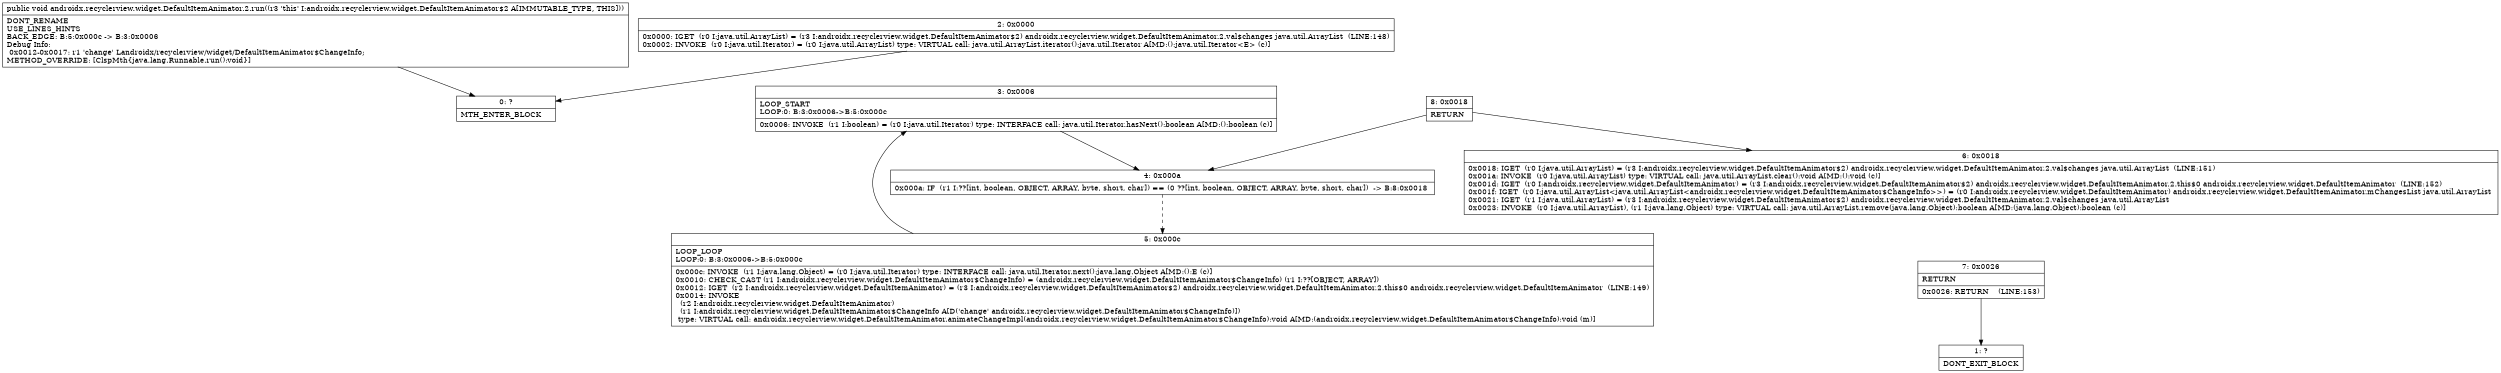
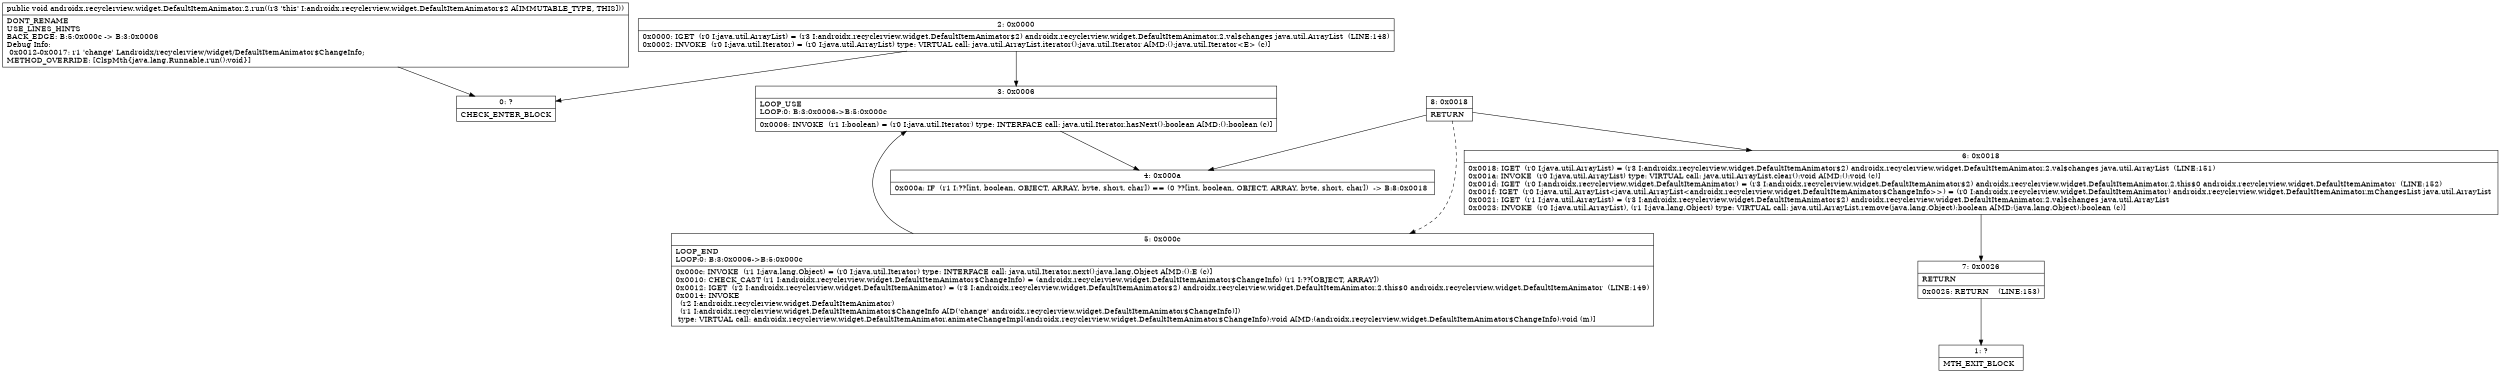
none -> (1016, 66)
(785, 104) -> (781, 104)
(501, 115) -> (506, 115)
(1163, 211) -> (1454, 184)
none -> (1981, 235)
(699, 252) -> (697, 252)
(1981, 292) -> (1981, 292)
(1981, 364) -> (1979, 364)
